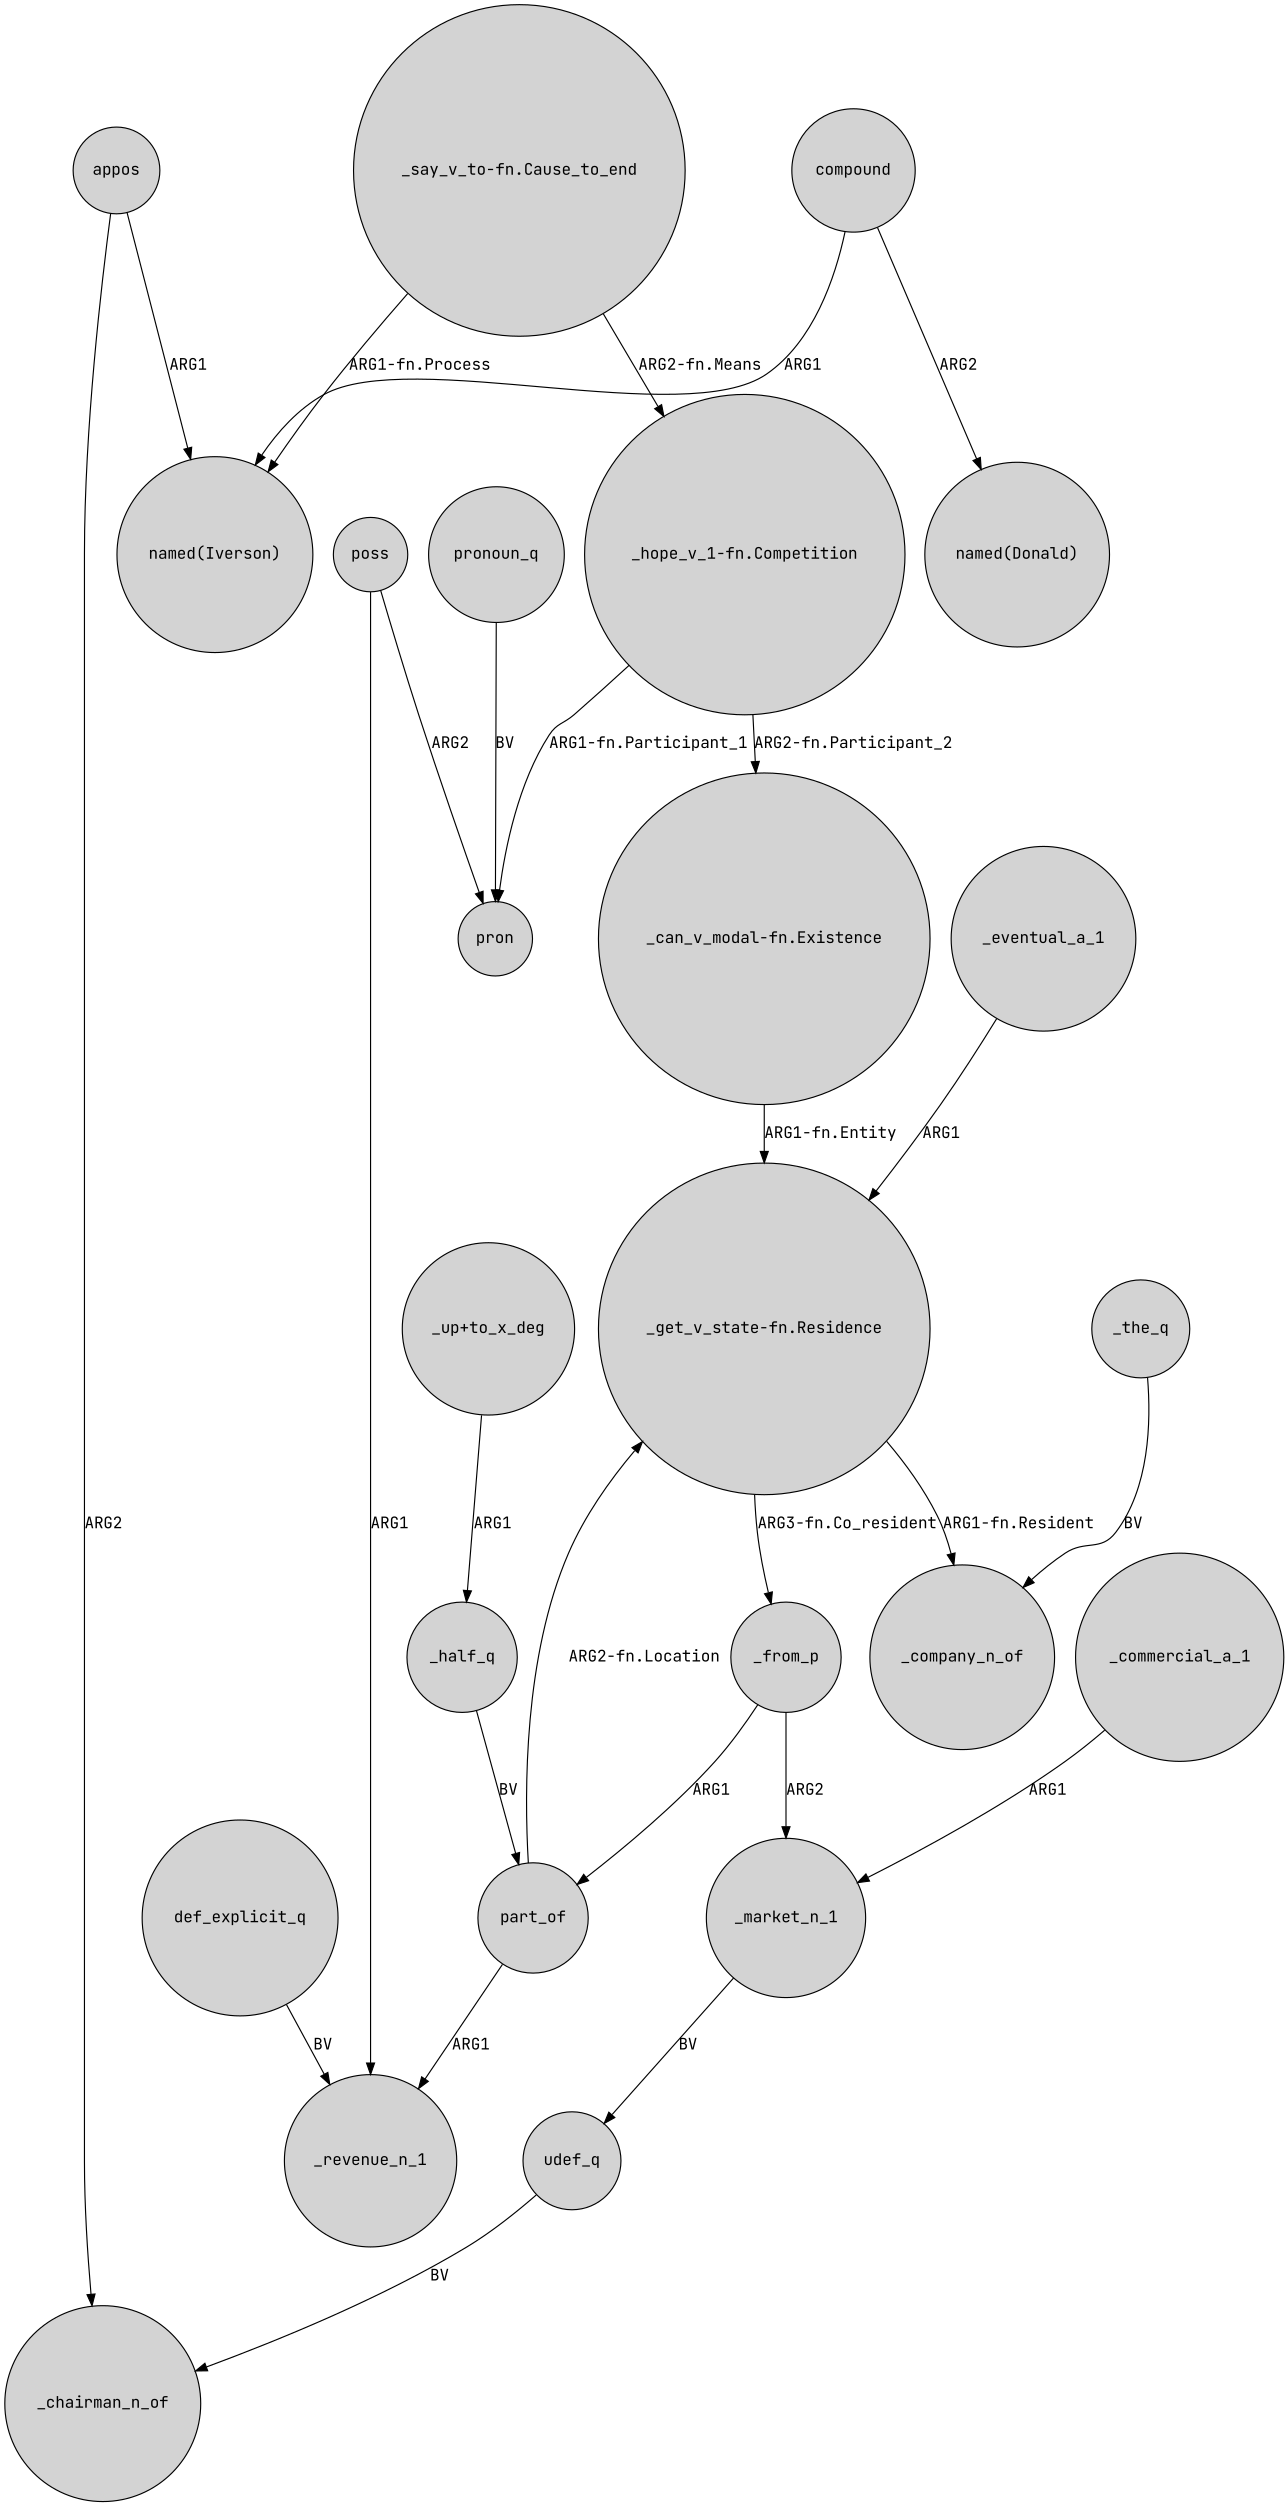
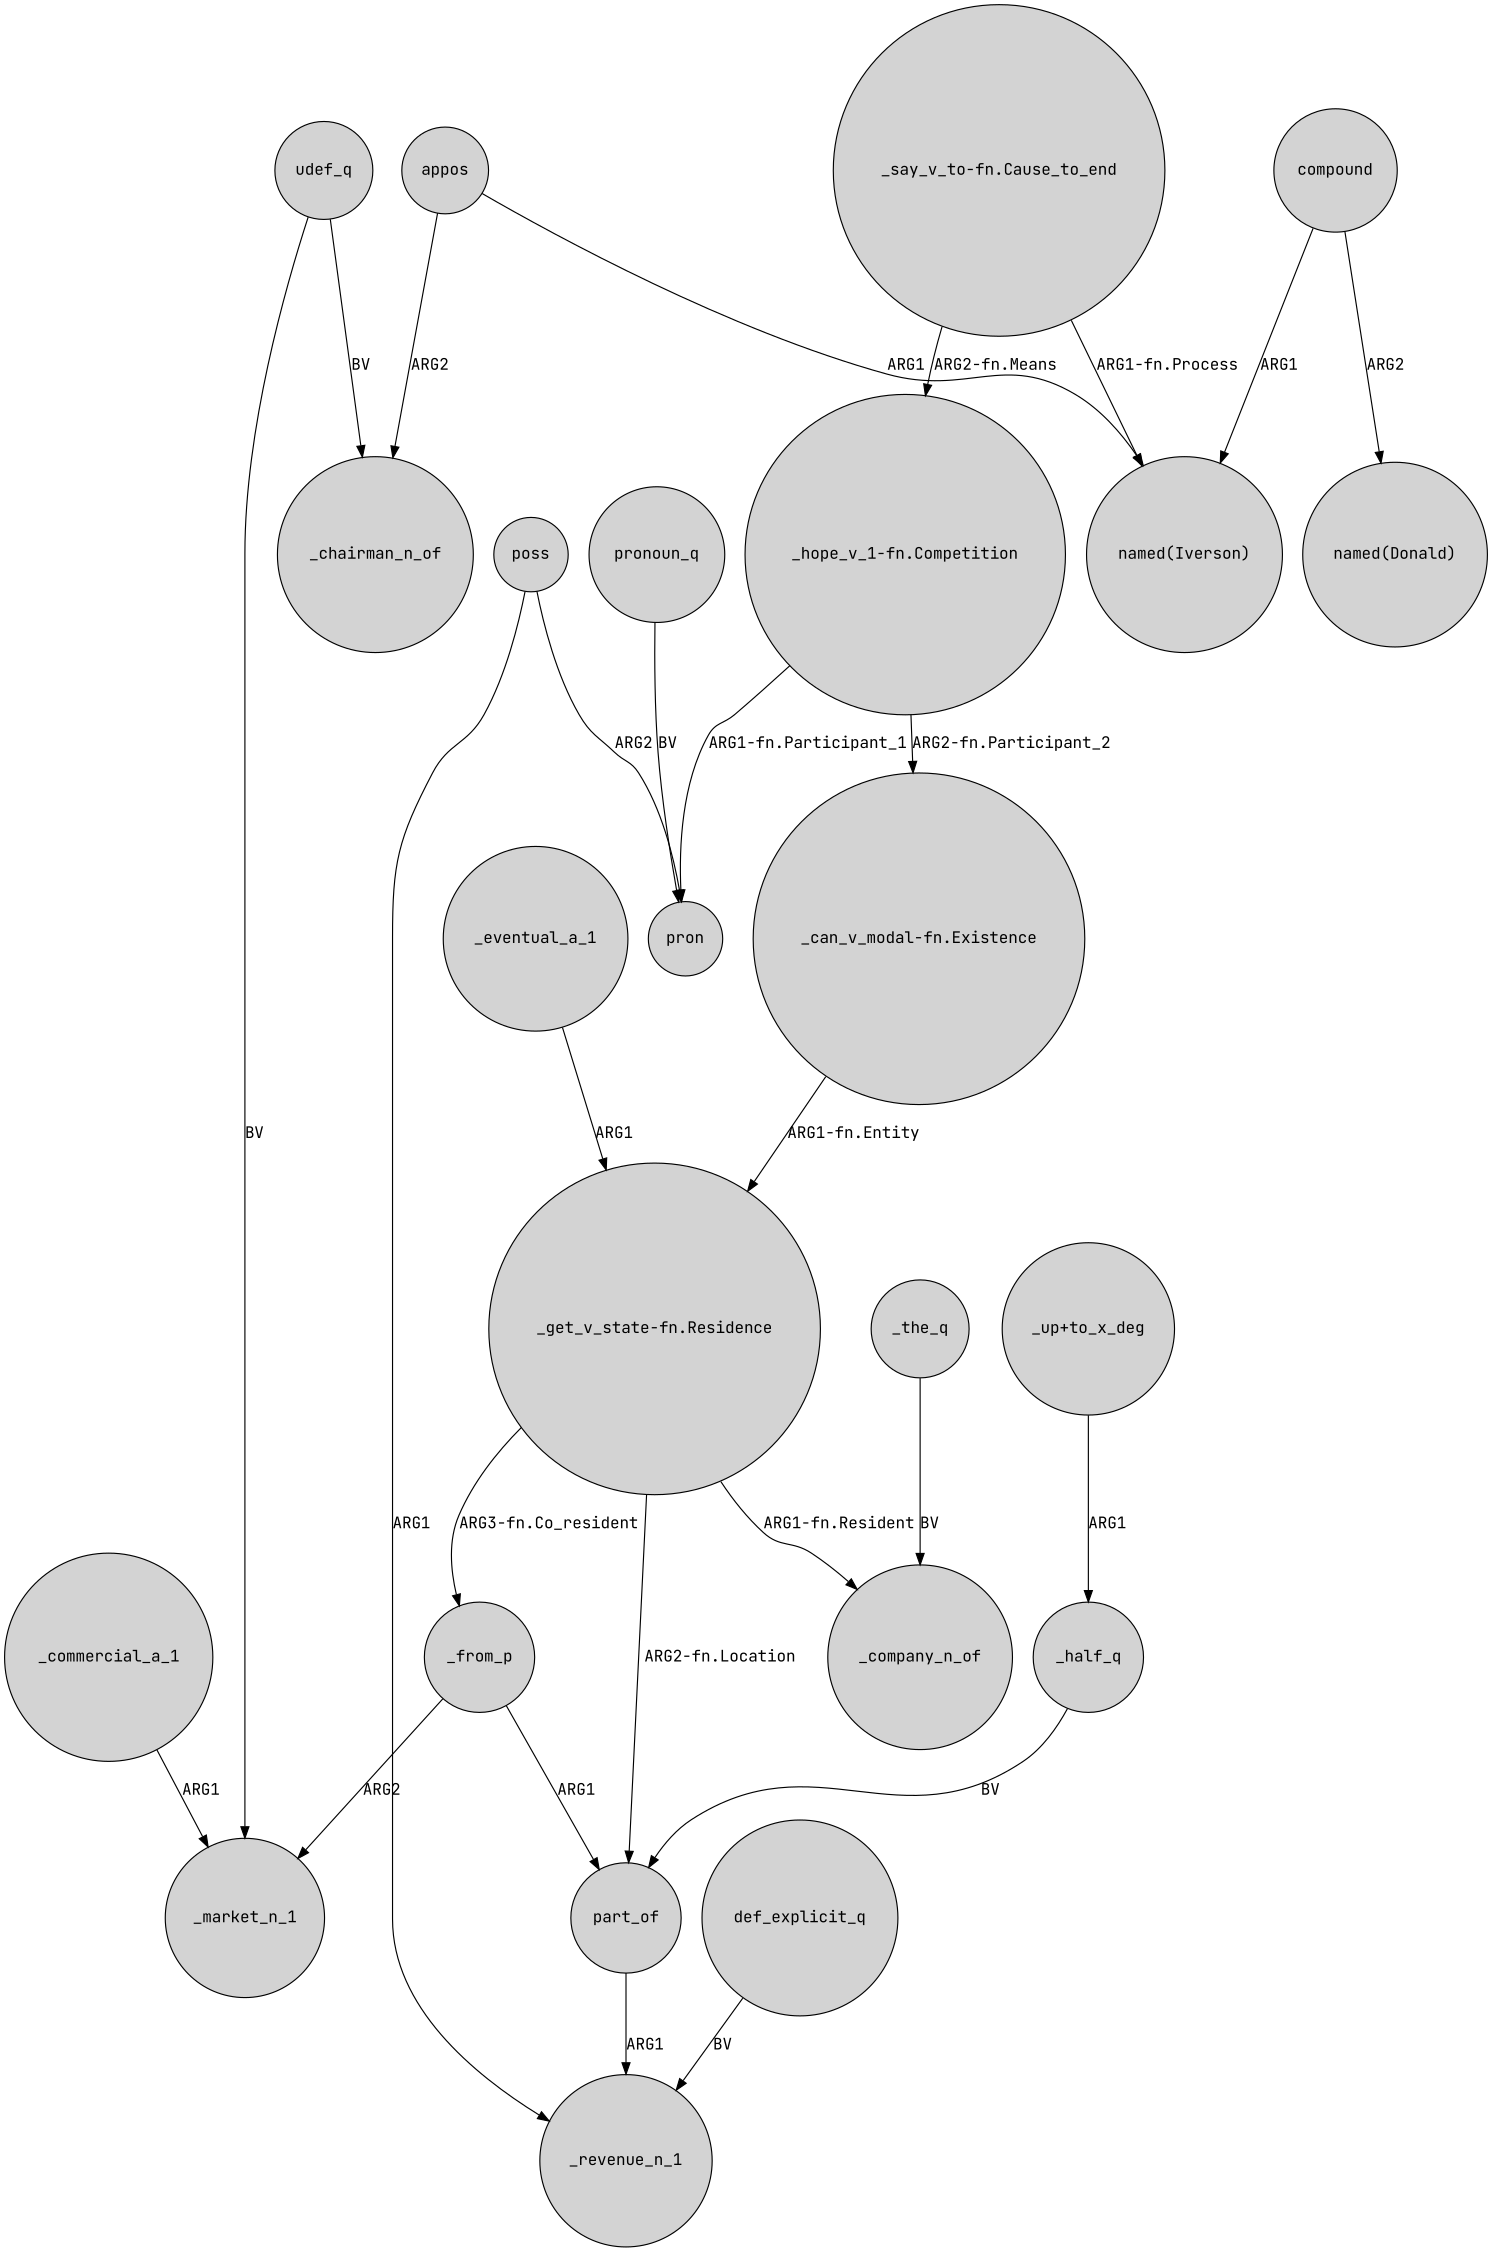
(541, 1645) -> (638, 1673)
(673, 2046) -> (245, 1018)
